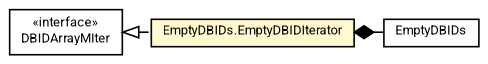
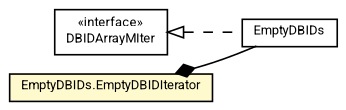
(145, 32) -> (212, 32)
